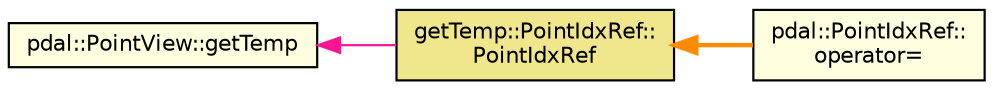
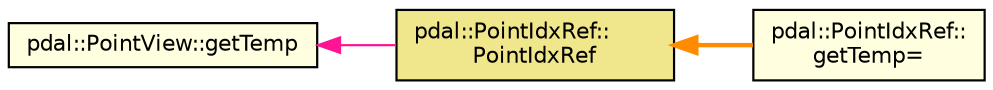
(535, 45) -> (535, 45)
(869, 45) -> (869, 45)
